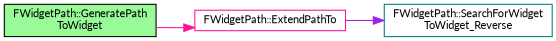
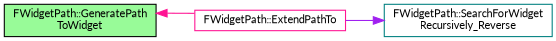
(468, 20) -> (468, 20)
(170, 28) -> (181, 13)
